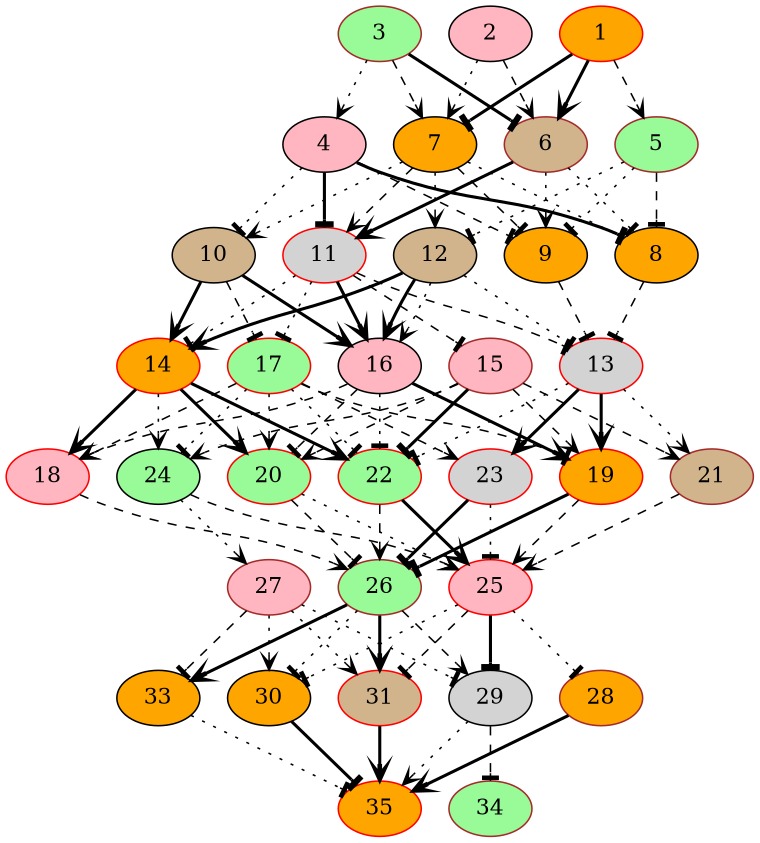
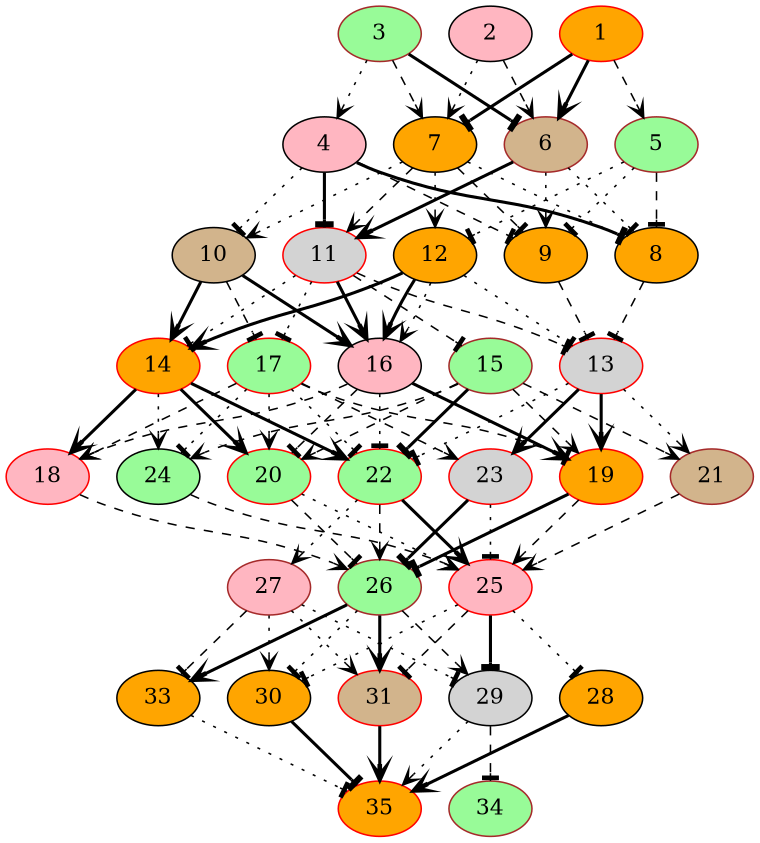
(435, 255) -> (435, 255)
(490, 366) -> (490, 366)
(201, 520) -> (333, 524)
(601, 698) -> (601, 698)
